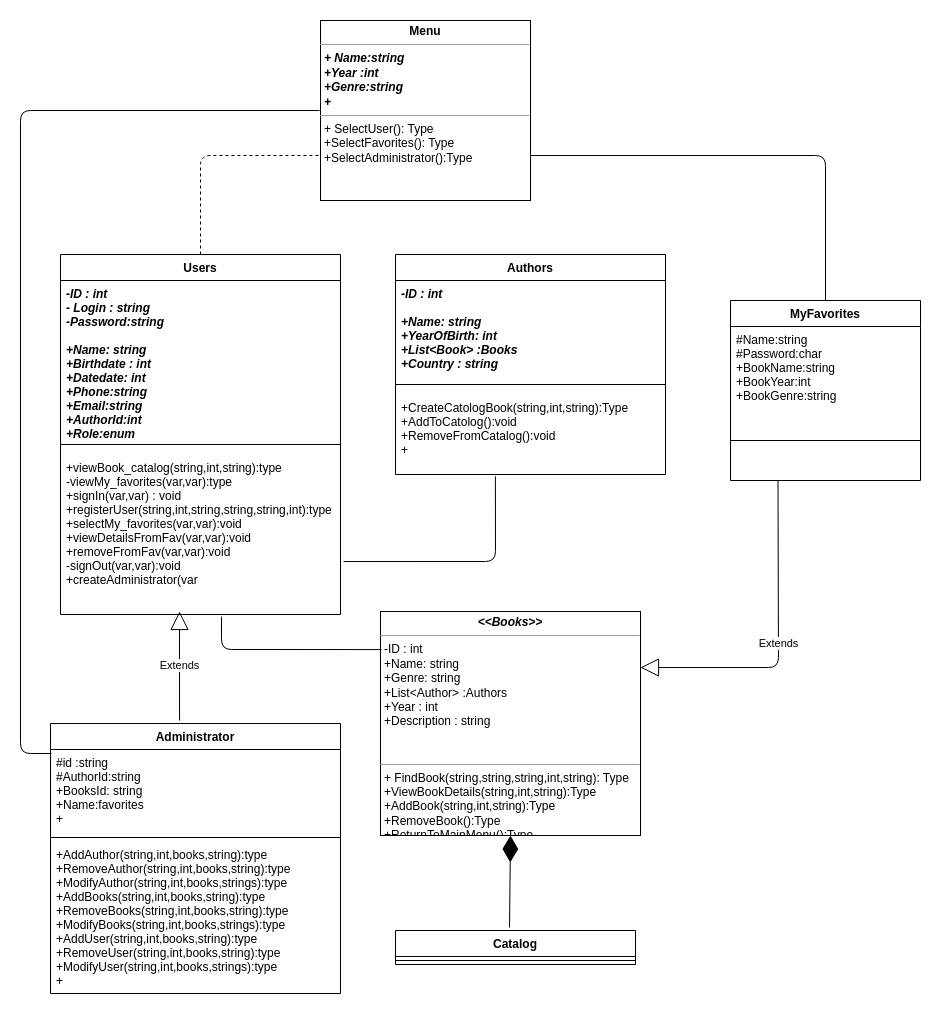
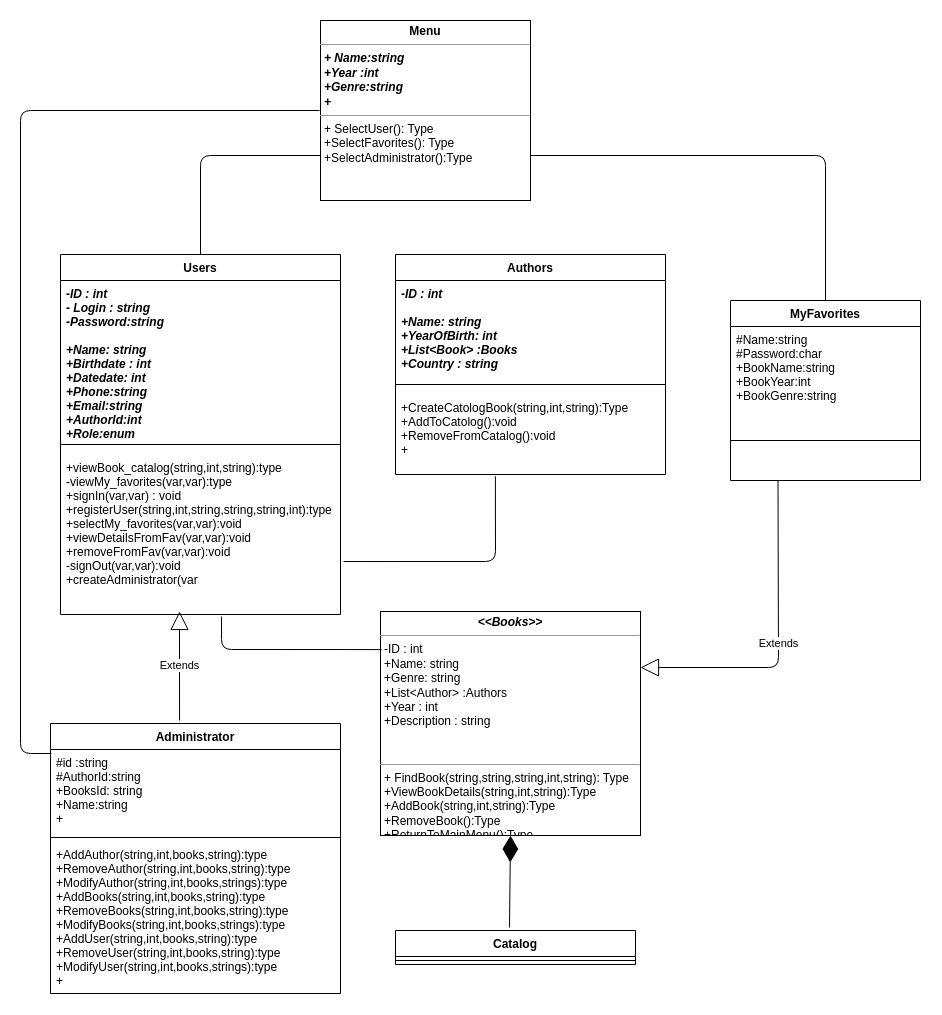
(217, 156) -> (217, 156)
(87, 763) -> (87, 763)
